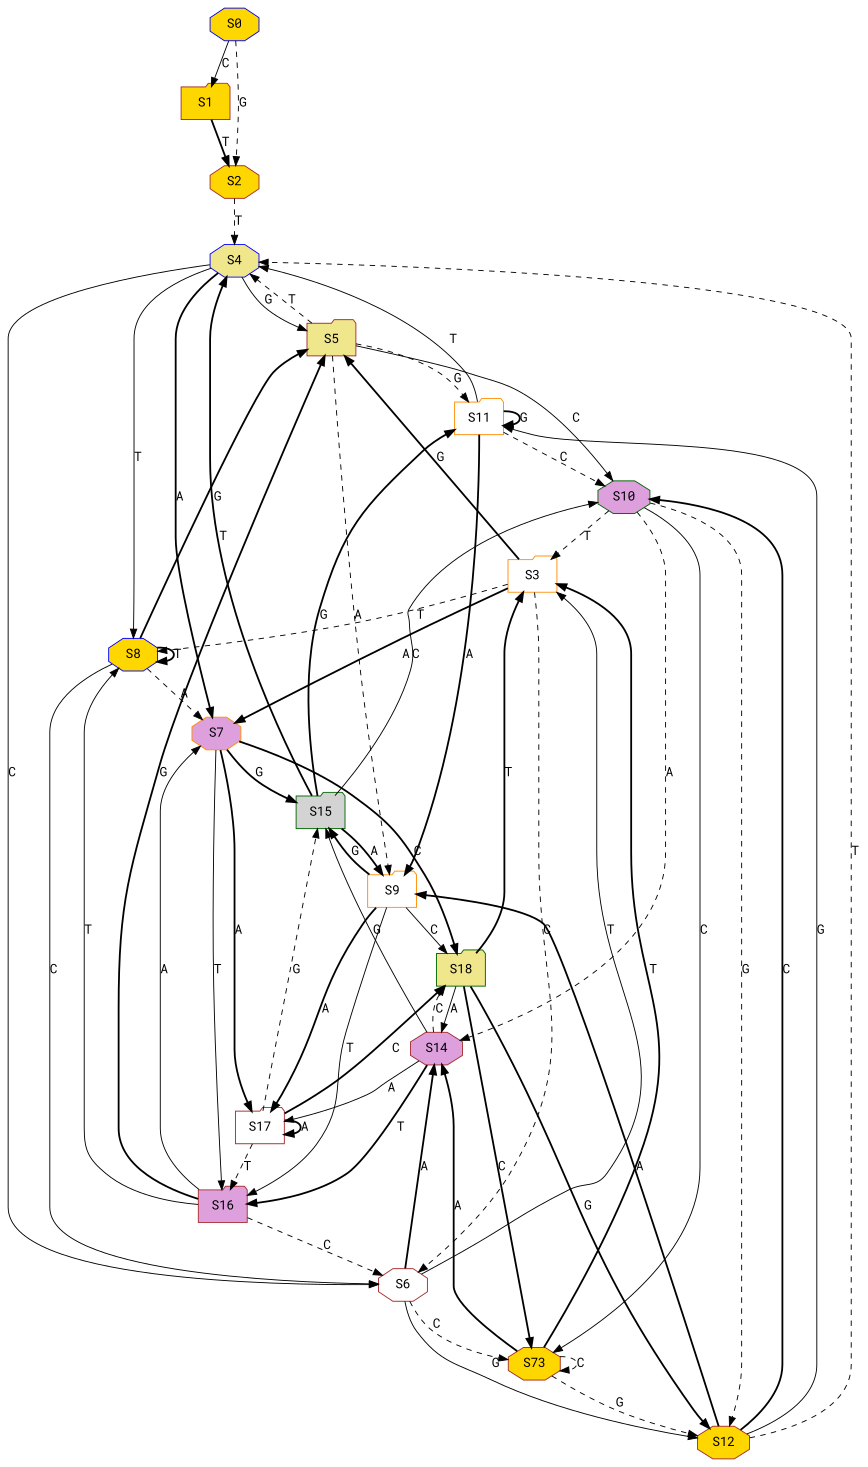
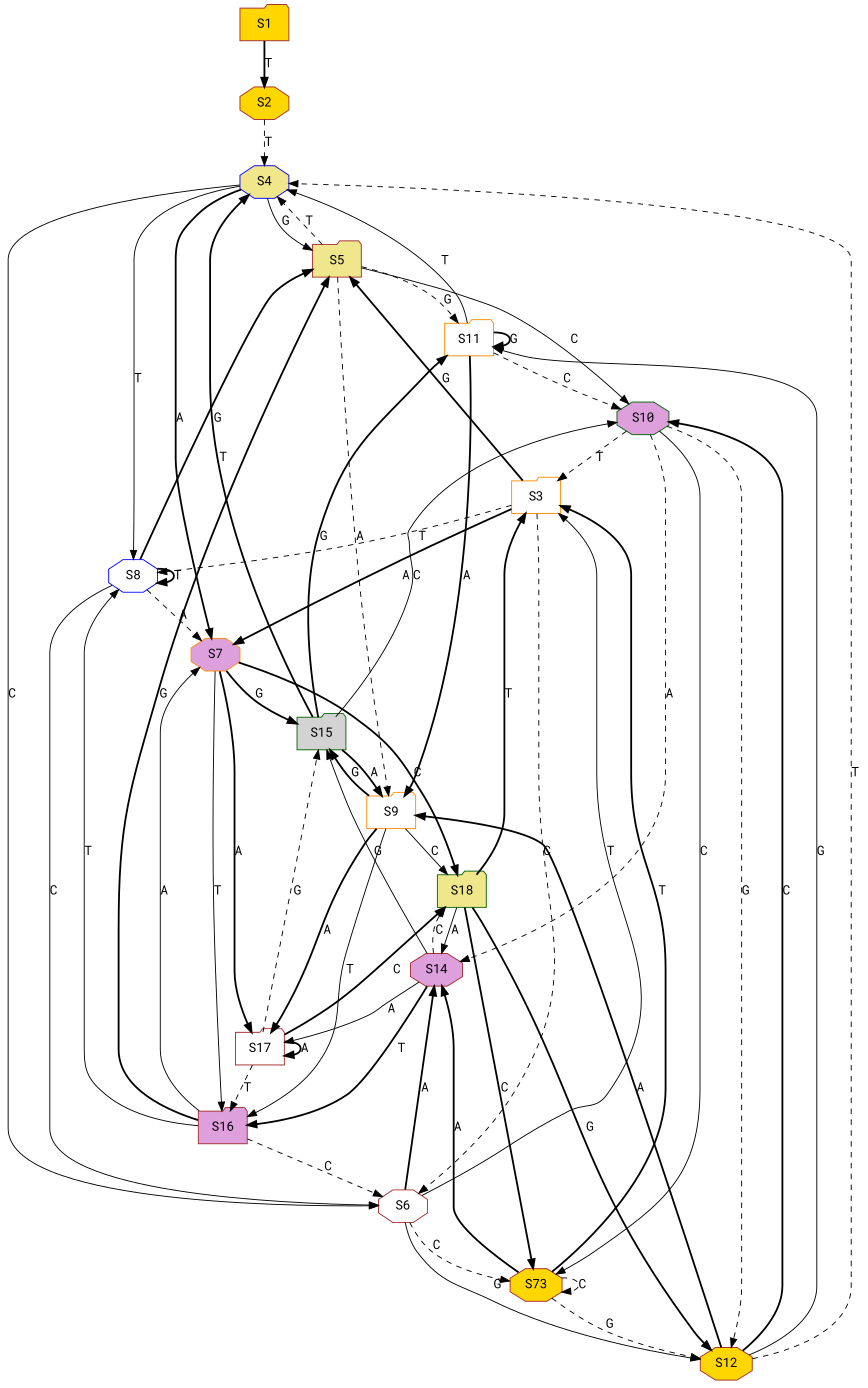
(235, 24) -> none
(133, 655) -> (133, 576)
